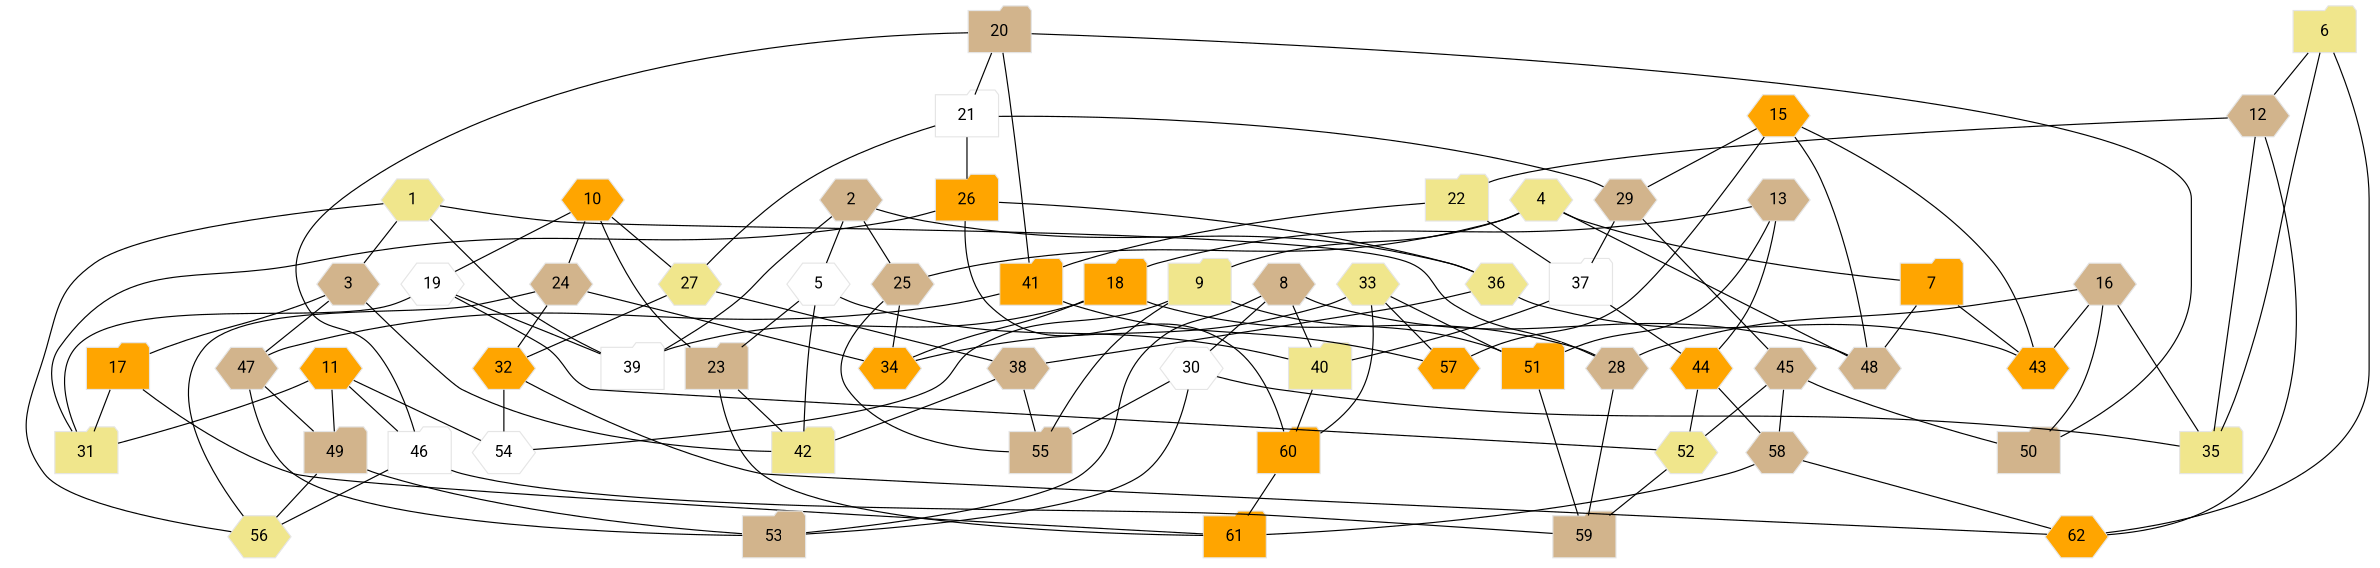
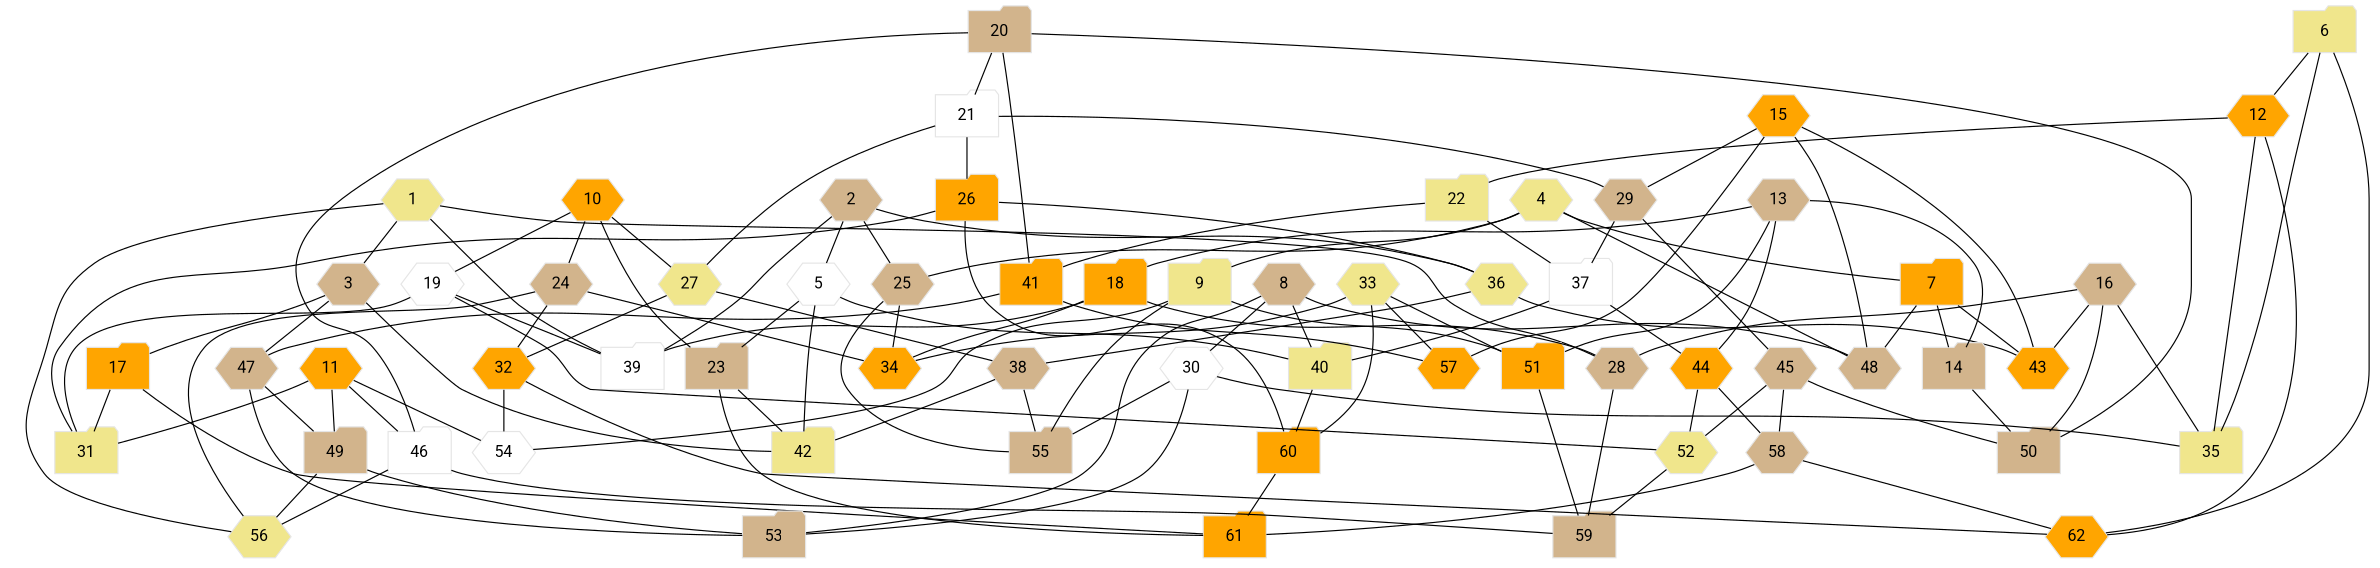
(2258, 116) -> (2258, 116)
none -> (1954, 368)
